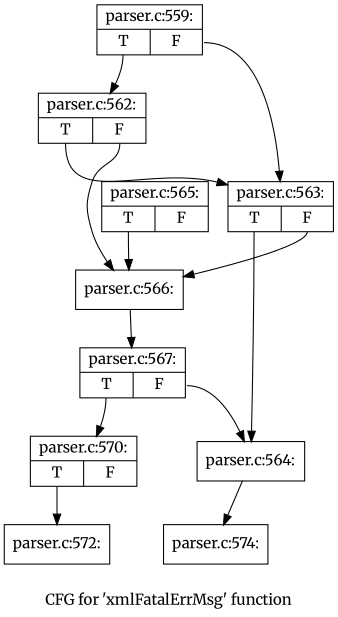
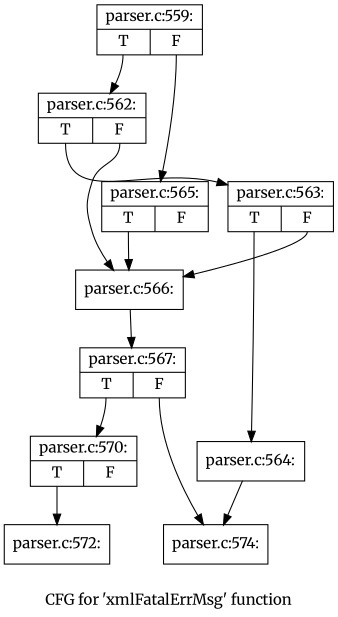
(262, 92) -> (172, 113)
(219, 401) -> (171, 459)
